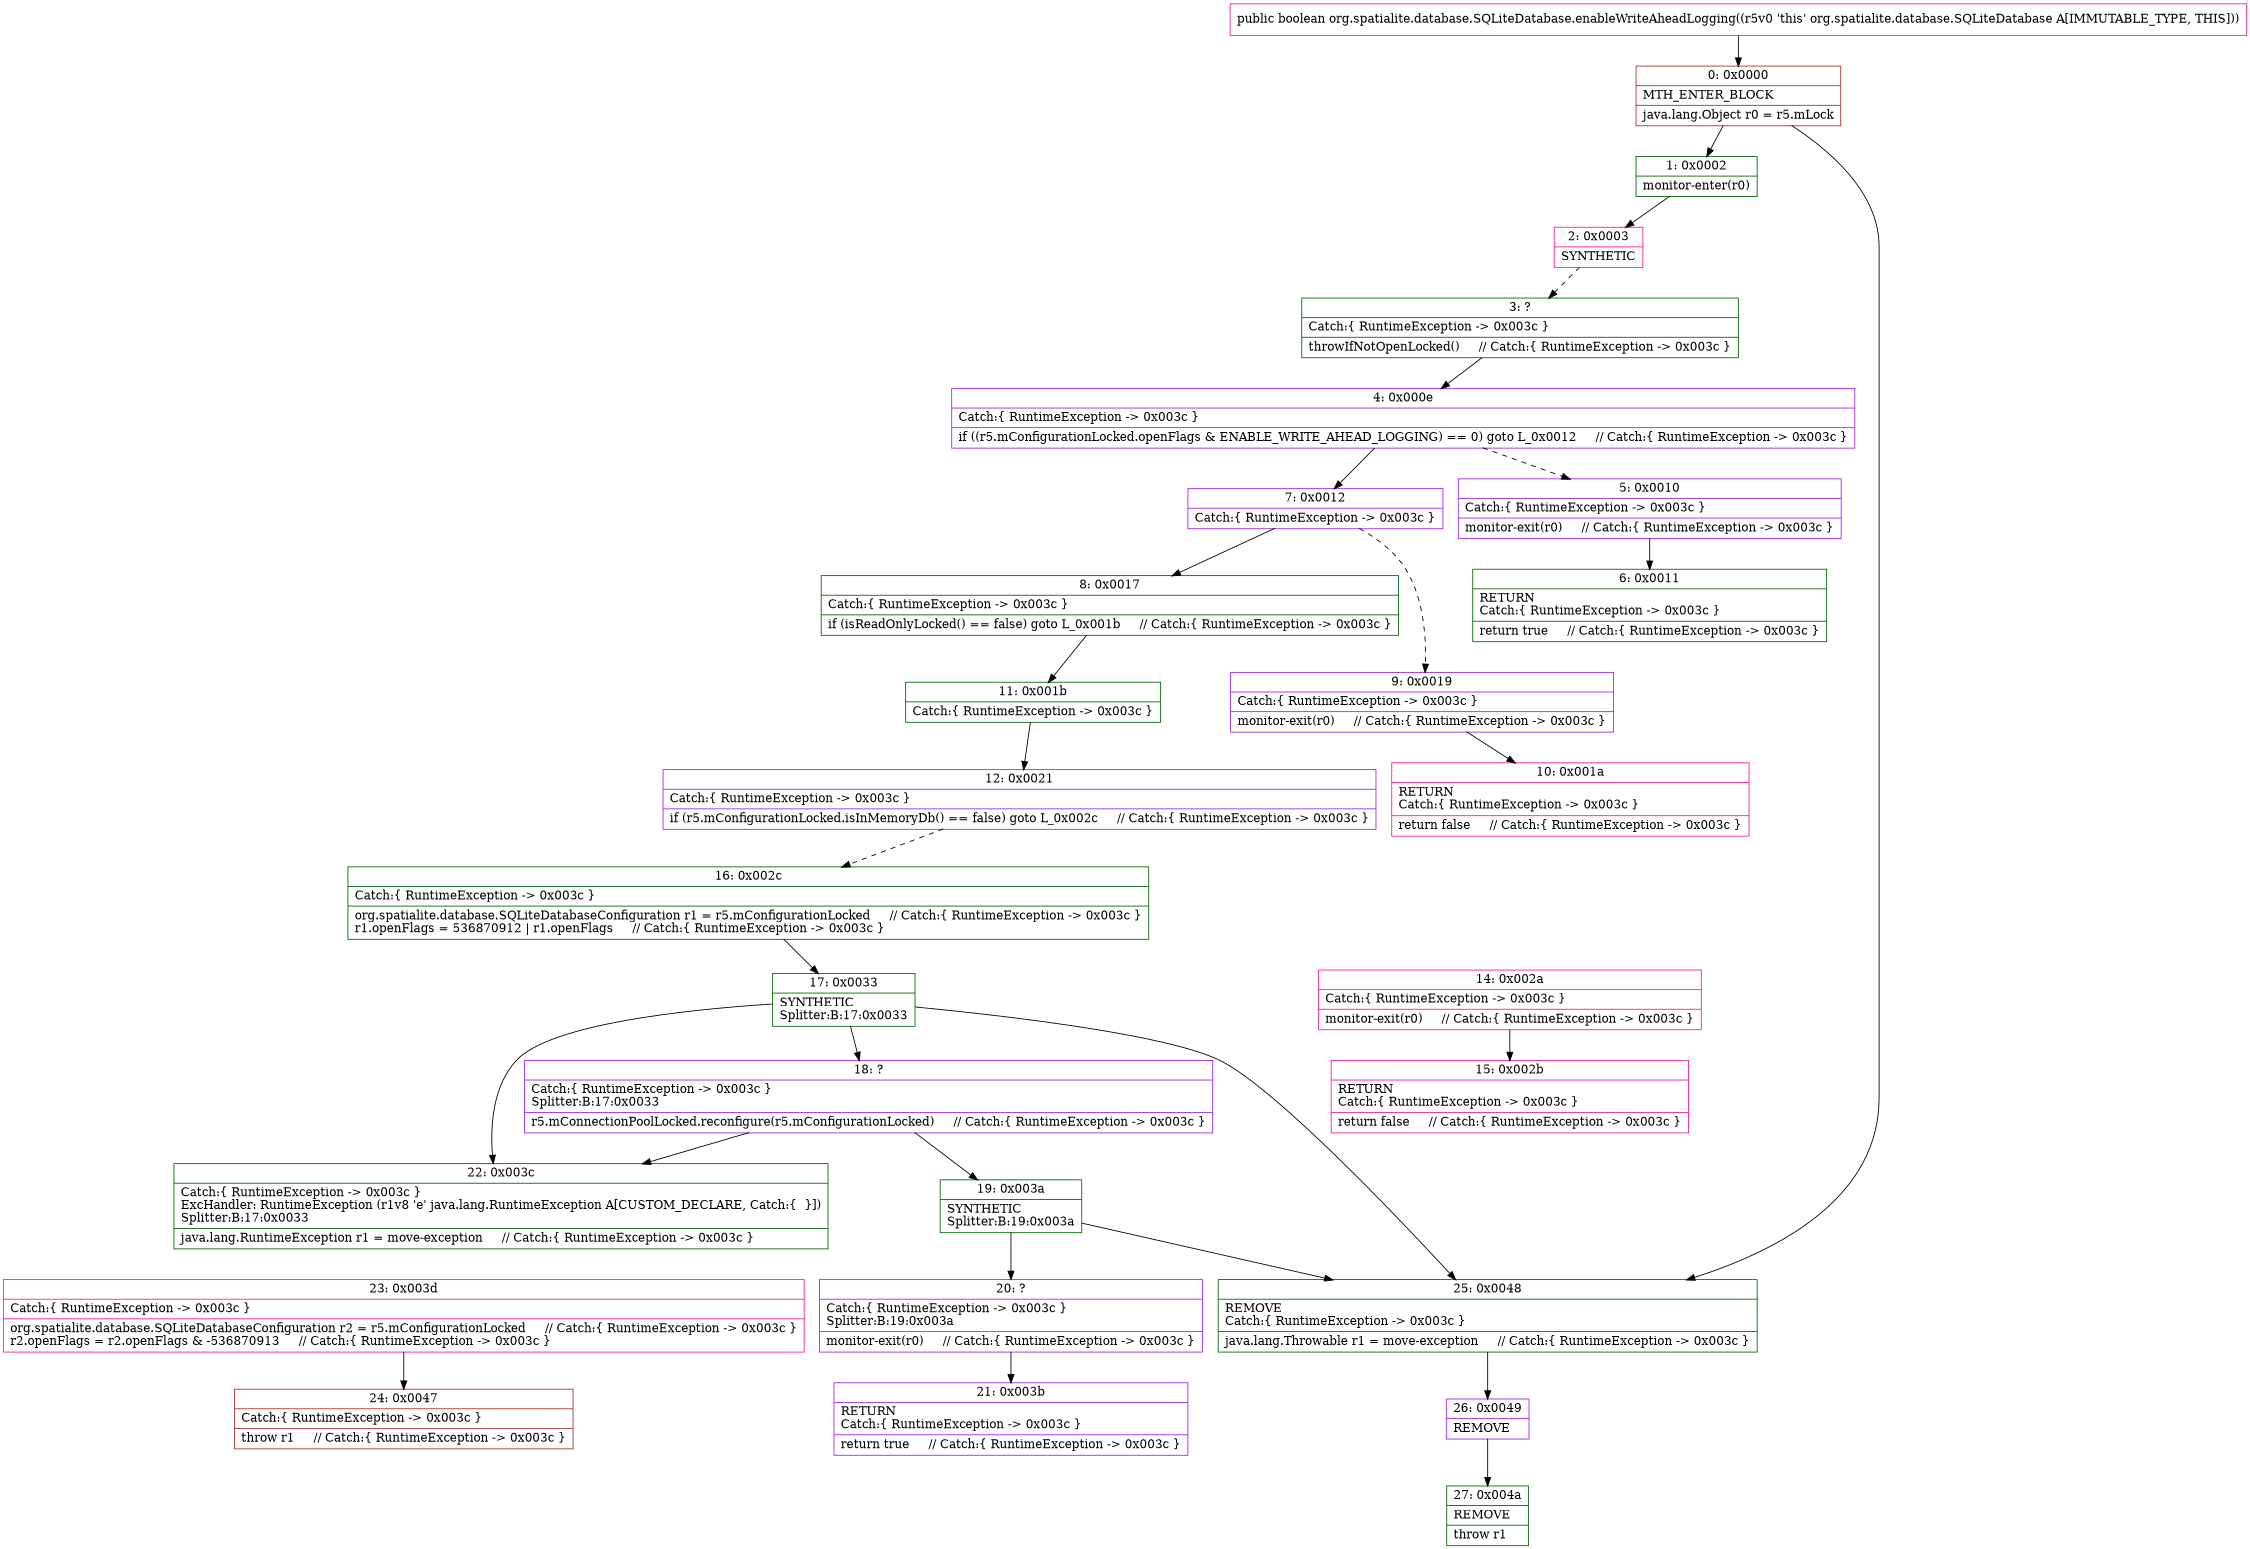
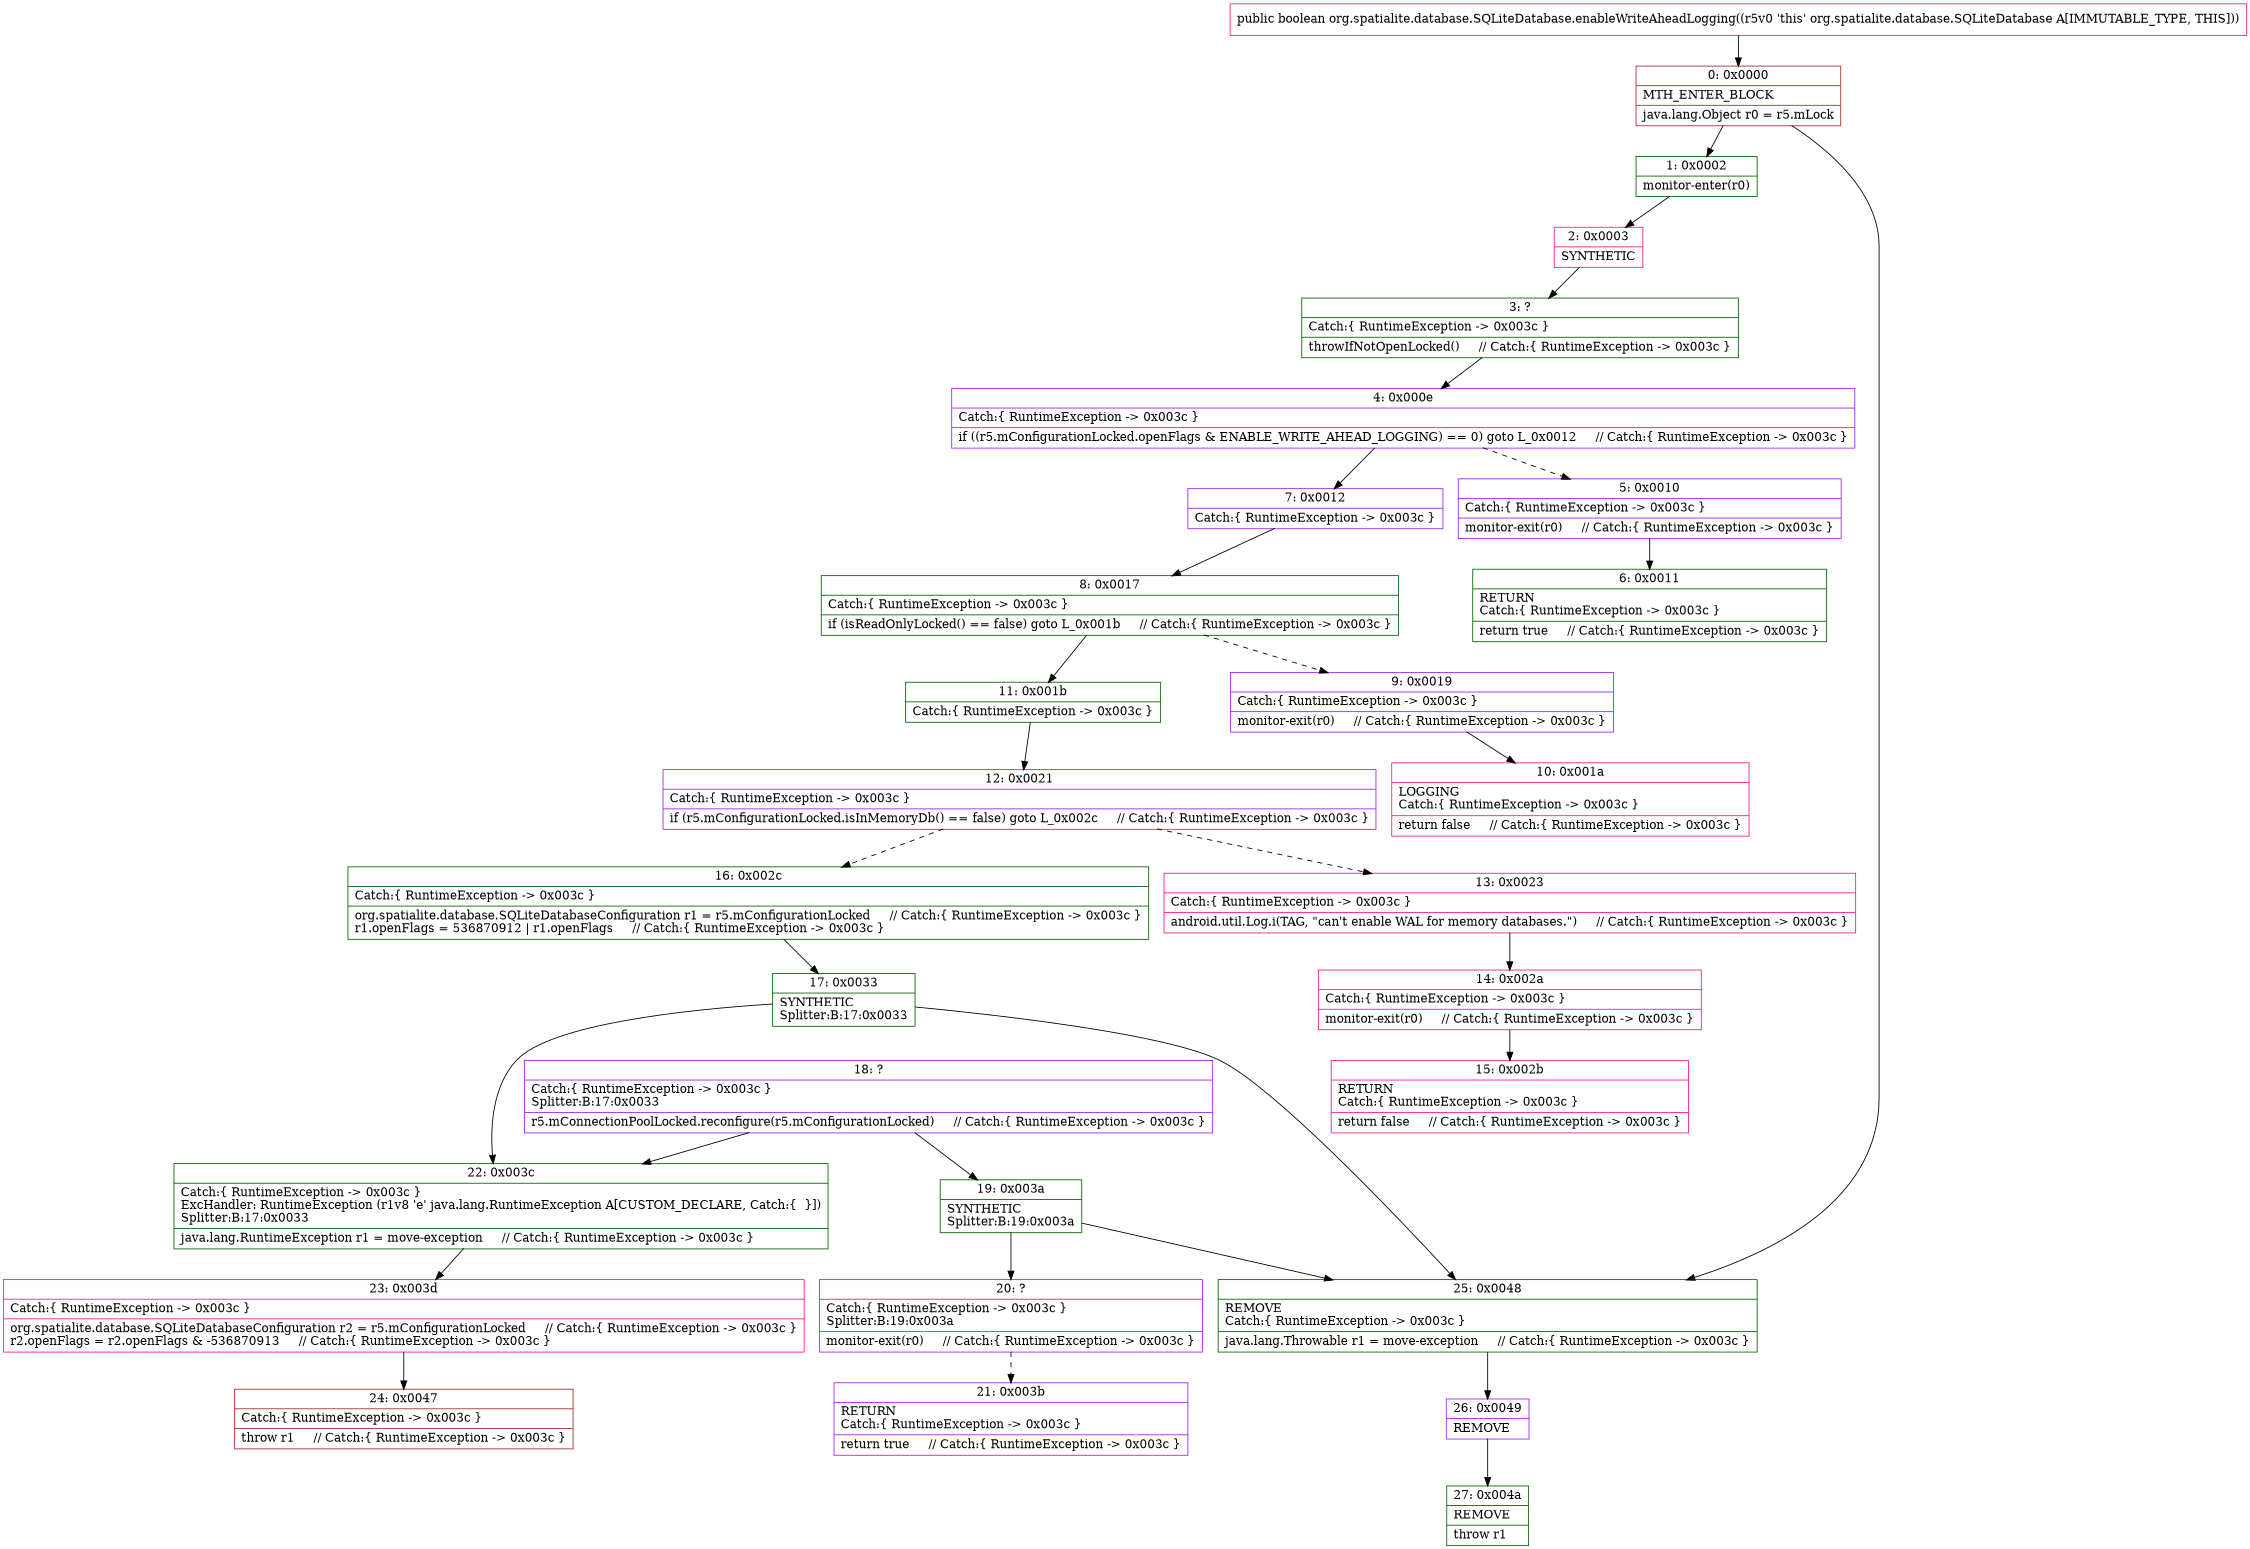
(1567, 280) -> (1567, 280)
(1414, 585) -> (1262, 653)
(1426, 792) -> (1429, 792)
none -> (1510, 903)
(854, 1039) -> none
none -> (452, 1261)
(1011, 1363) -> (1011, 1363)
